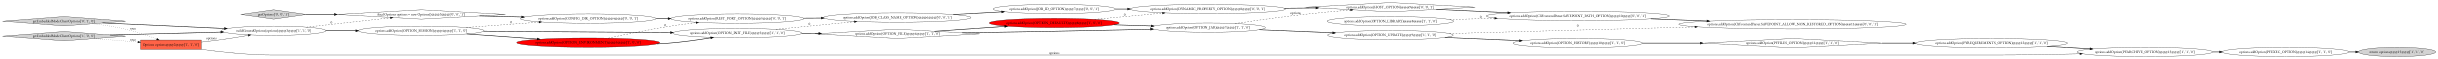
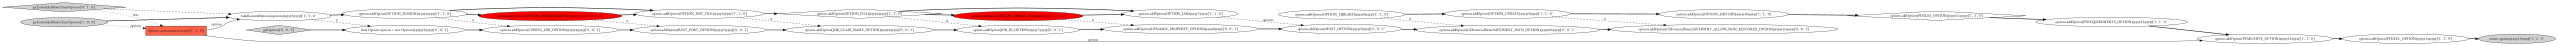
(1390, 7) -> (1342, 29)
(421, 14) -> (405, 30)
none -> (934, 21)
(164, 26) -> (166, 11)
(1296, 31) -> (1424, 14)
(64, 36) -> (64, 22)
(133, 40) -> (136, 26)
